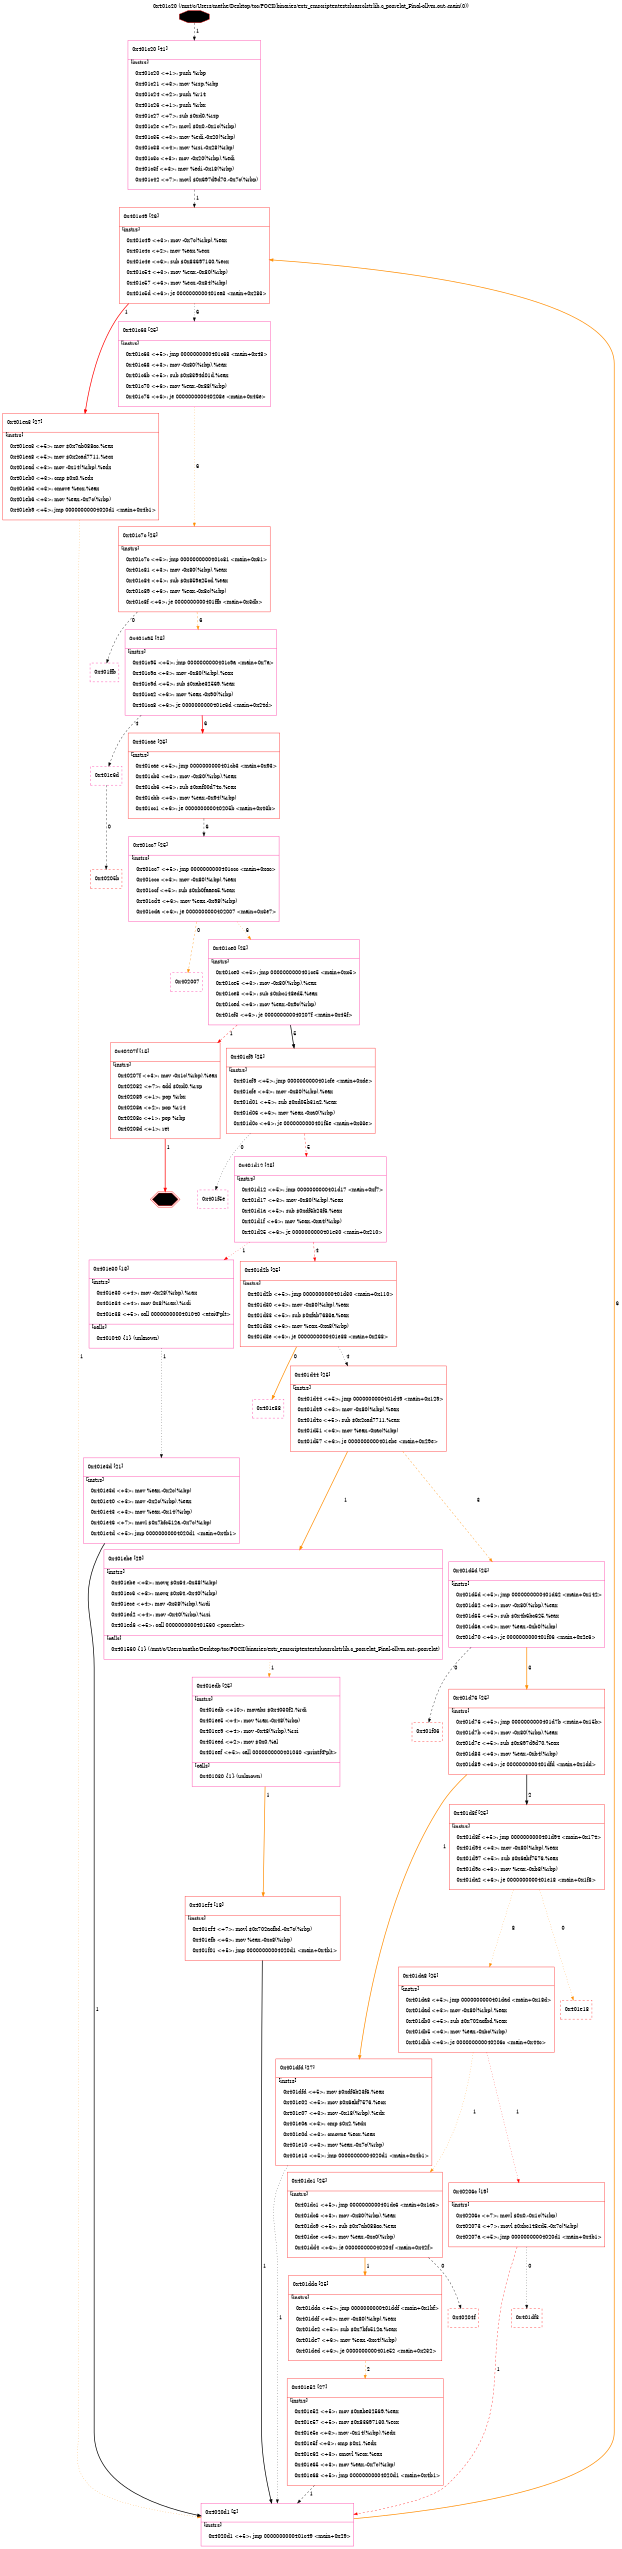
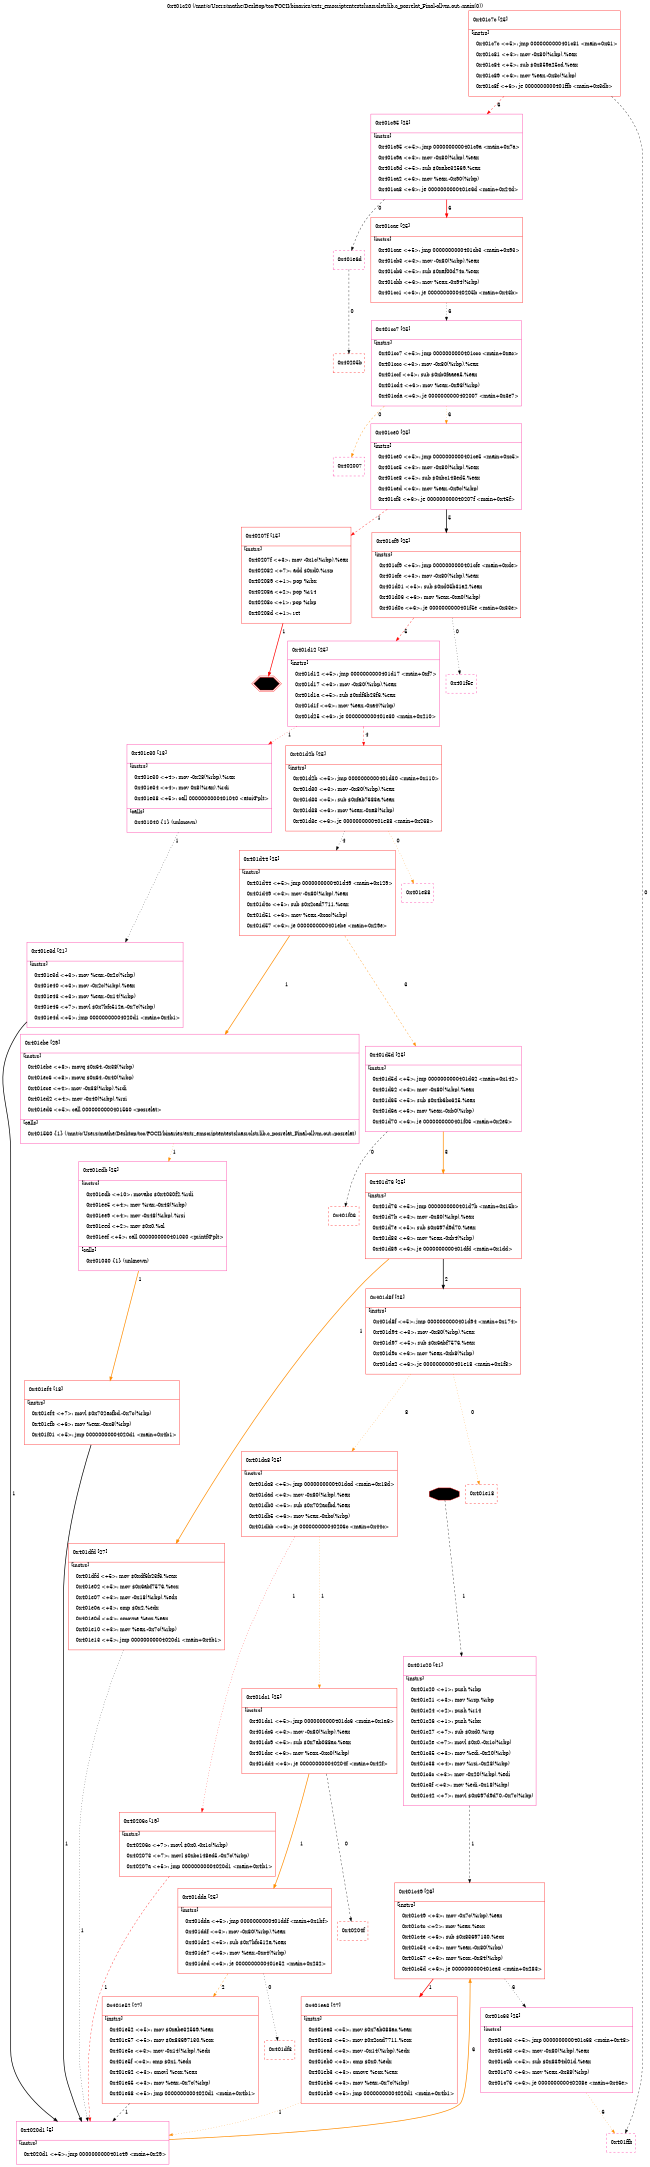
(194, 465) -> (600, 2112)
(197, 619) -> (497, 104)
(136, 724) -> (379, 208)
(204, 826) -> (447, 310)
(285, 1371) -> (401, 855)
(527, 2276) -> (270, 2005)
